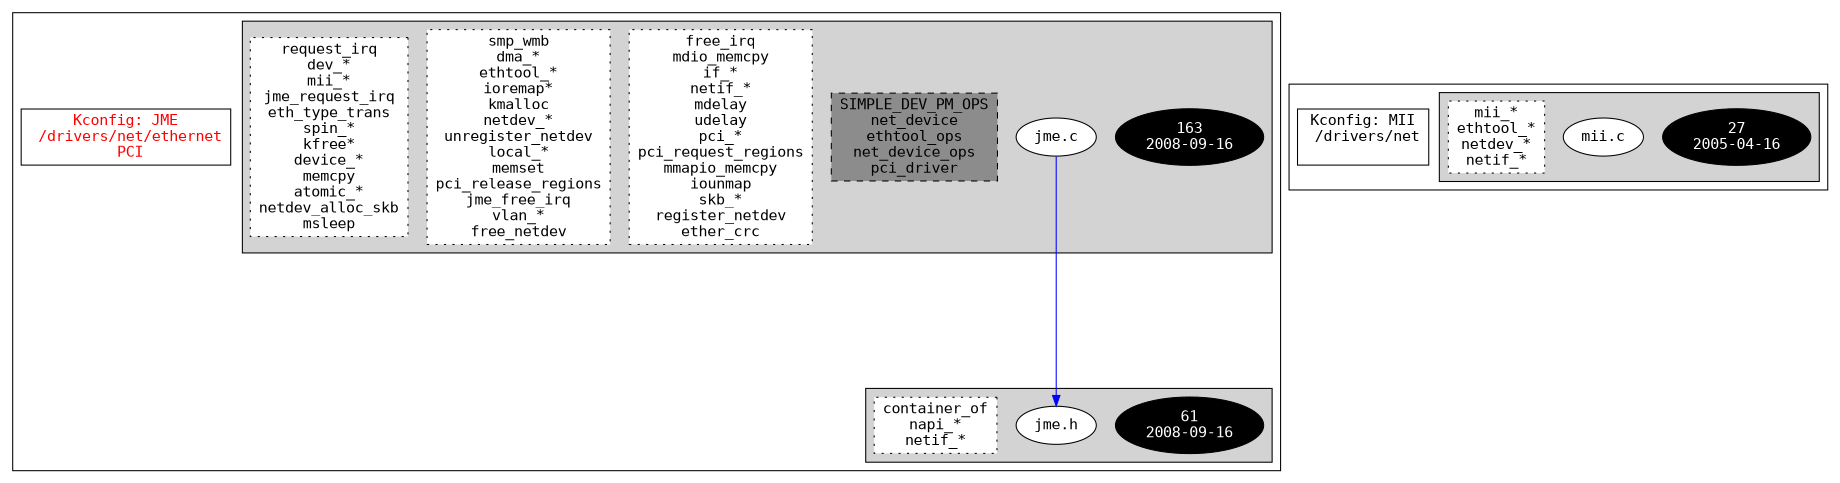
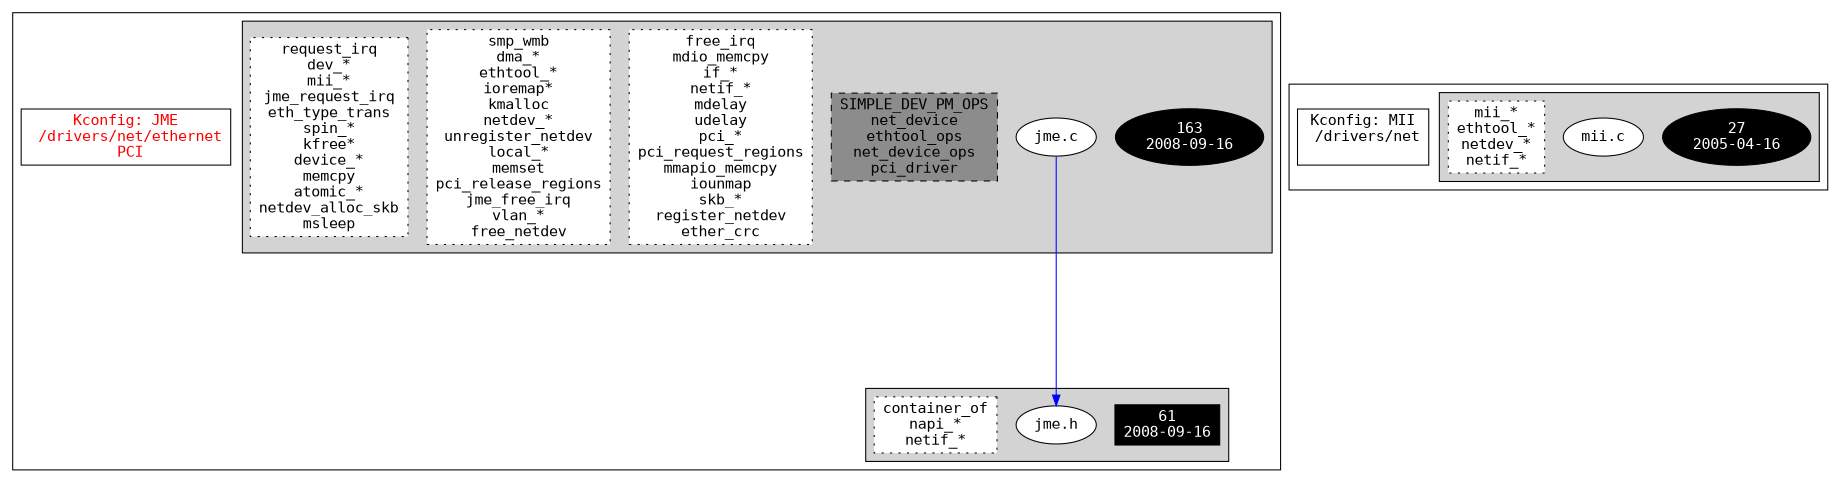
(1190, 425) -> (1167, 425)
